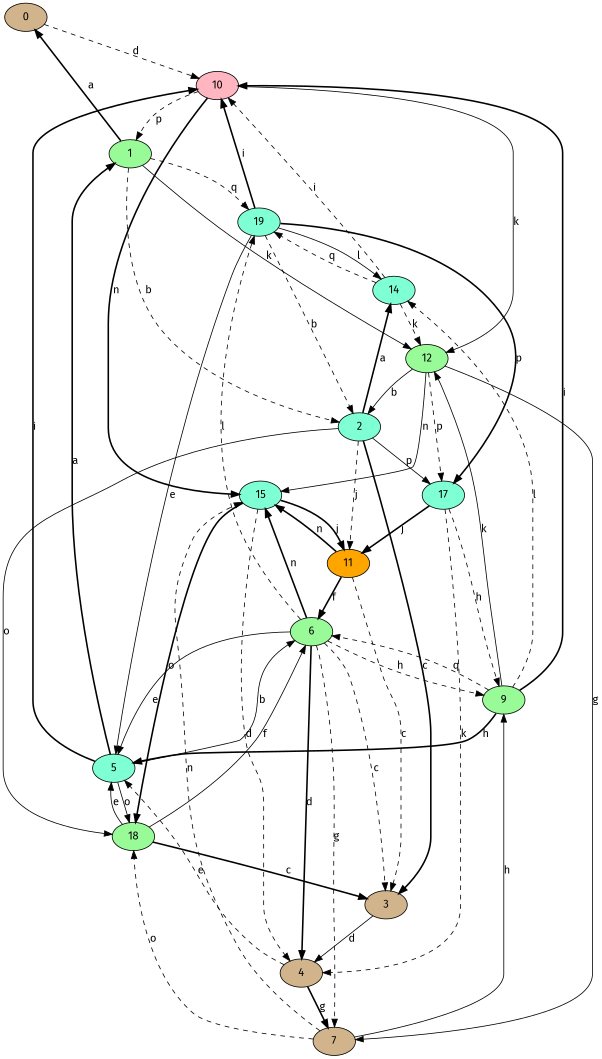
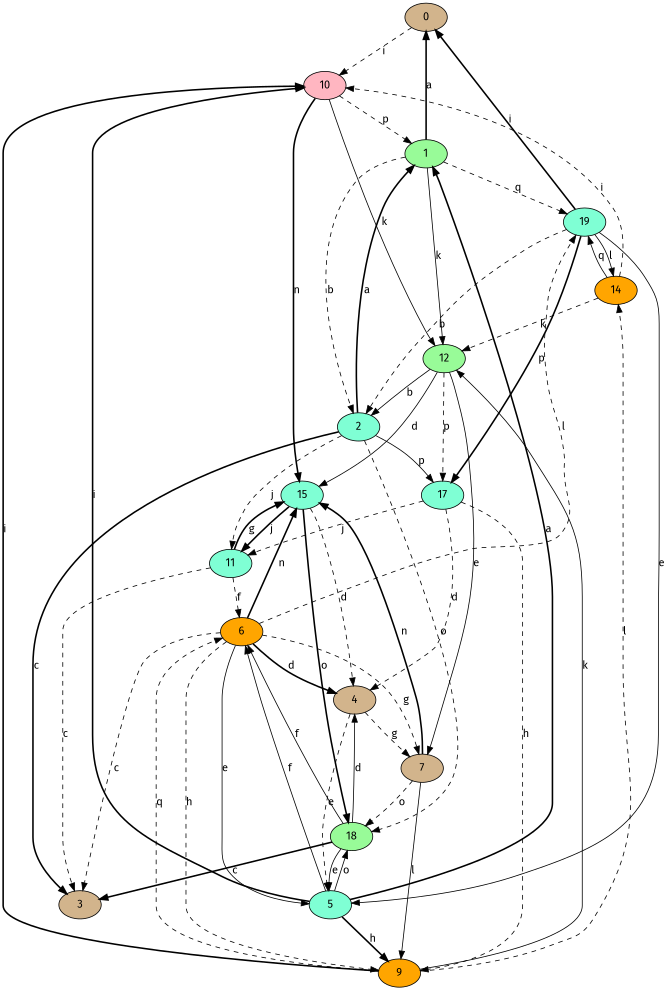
(136, 51) -> (384, 51)
(239, 158) -> (508, 123)
(328, 262) -> (598, 261)
(394, 290) -> (616, 290)
(376, 362) -> (362, 287)
(426, 427) -> (415, 427)
(399, 527) -> (339, 525)
(320, 529) -> (252, 529)
(15, 549) -> (441, 650)
(348, 563) -> (231, 563)
(332, 594) -> (236, 594)
(312, 632) -> (242, 632)
(262, 700) -> (290, 768)
(504, 700) -> (399, 973)
(596, 700) -> (476, 563)
(464, 734) -> (455, 598)
(324, 751) -> (362, 936)
(187, 777) -> (393, 622)
(507, 871) -> (413, 871)
(347, 937) -> (354, 772)
(316, 1004) -> (384, 732)
